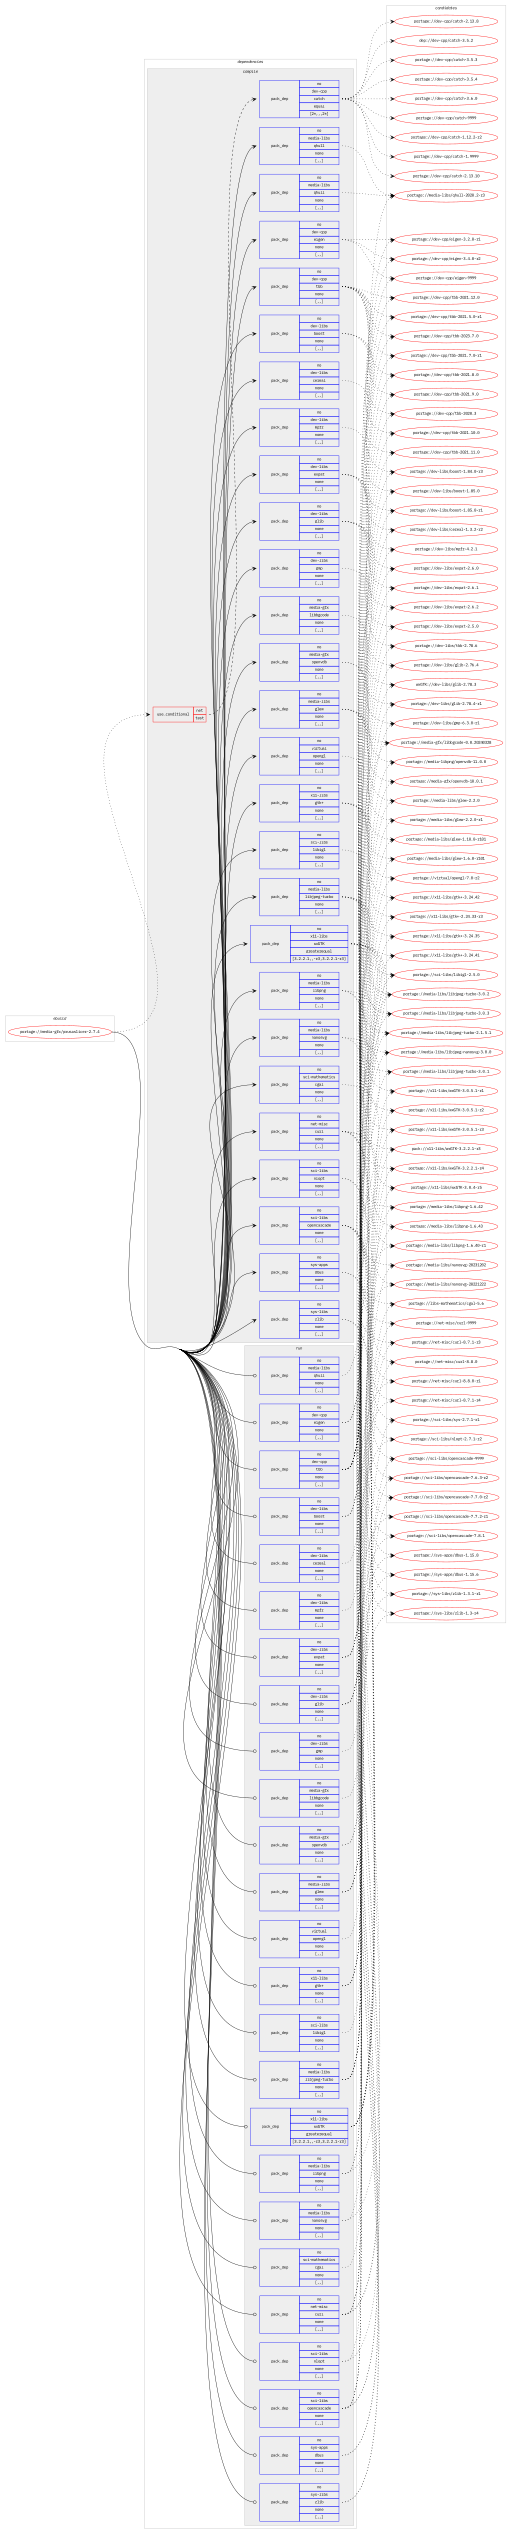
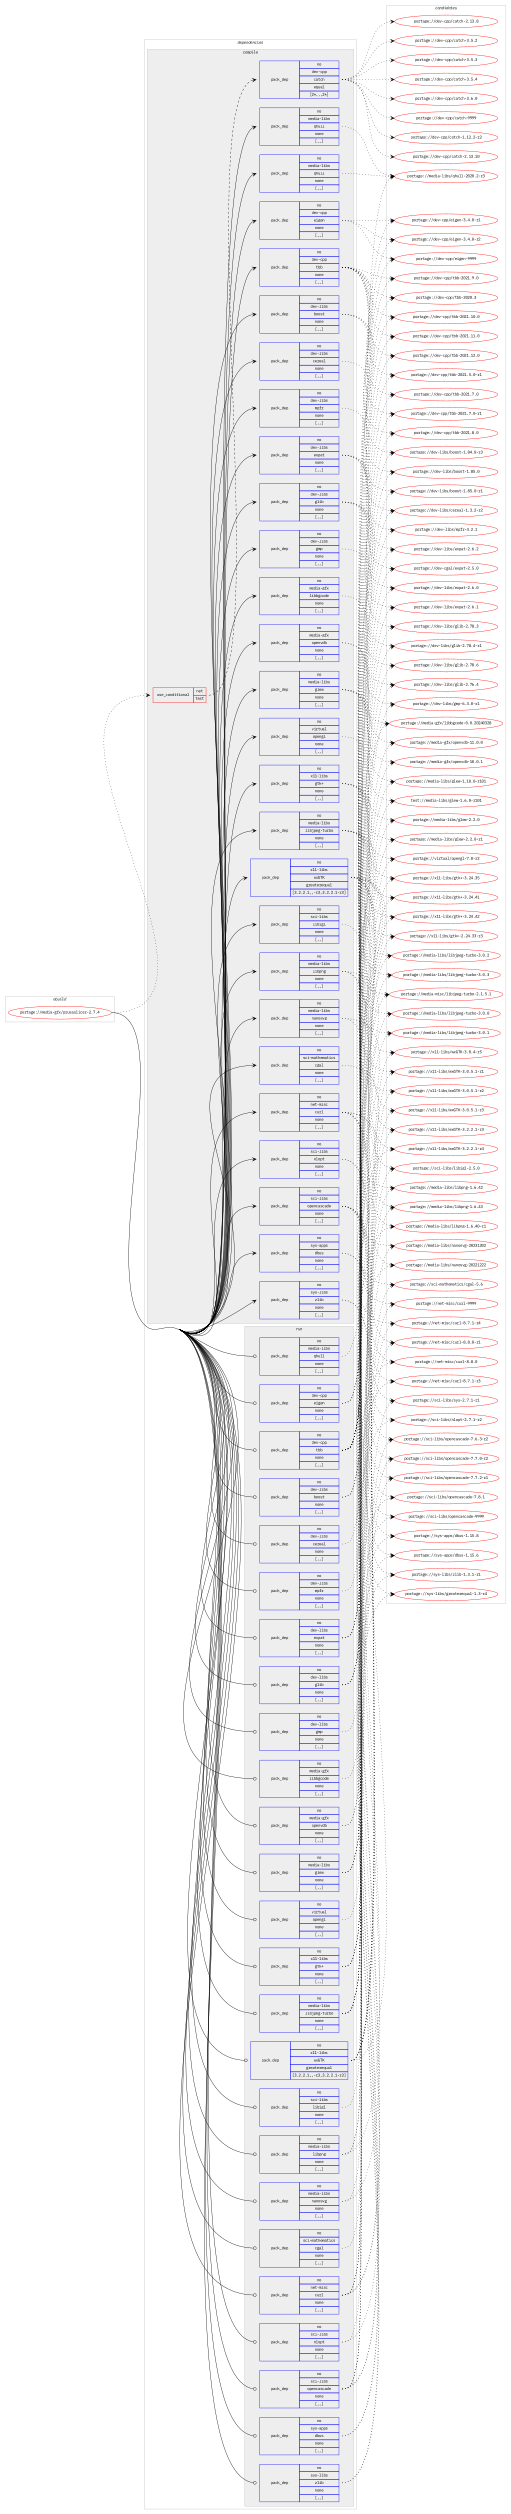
(446, 41) -> (446, 41)
(446, 157) -> none
(446, 240) -> (446, 220)
(446, 336) -> (446, 395)
(446, 627) -> (446, 569)
(446, 646) -> (446, 665)
(446, 685) -> (446, 627)
(446, 762) -> (446, 743)
(446, 859) -> (446, 801)
(446, 1033) -> (446, 994)
(446, 1052) -> (446, 1014)
(446, 1149) -> (446, 1130)
(446, 1304) -> (446, 1285)
(446, 1614) -> (446, 1594)
